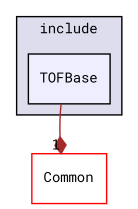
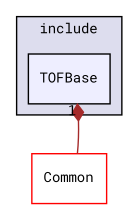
(60, 124) -> (78, 137)
